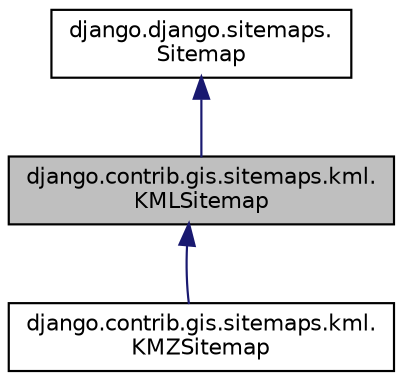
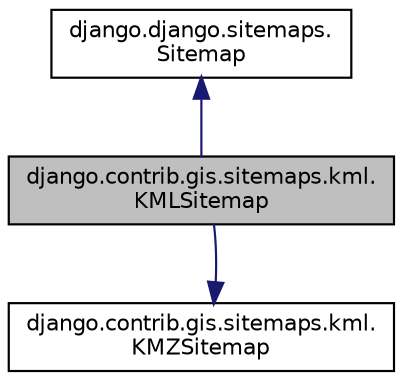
(187, 275) -> (216, 253)
